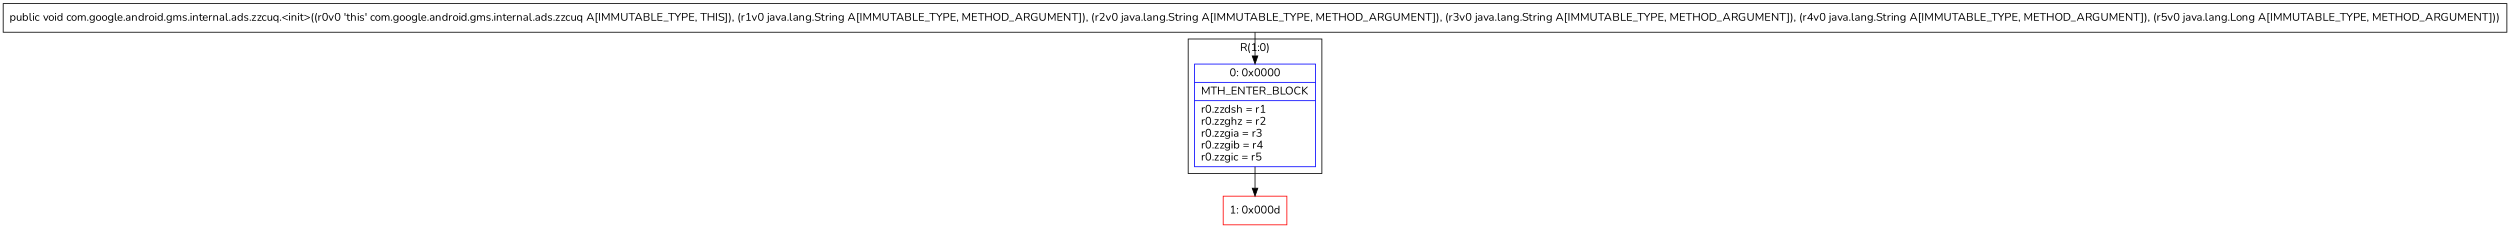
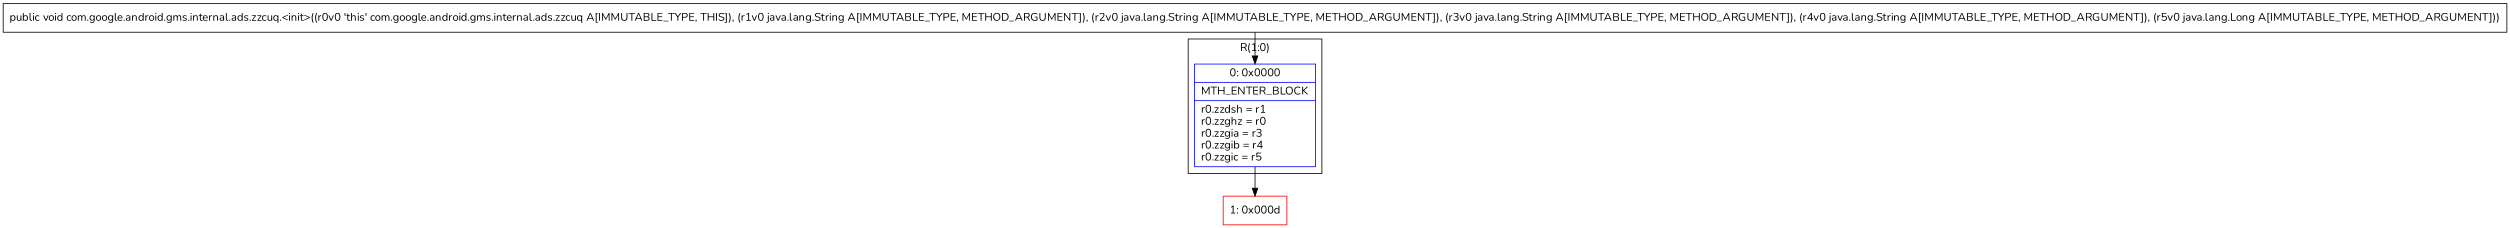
(1234, 121) -> (1234, 121)
